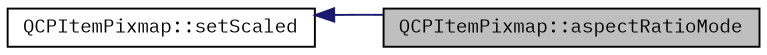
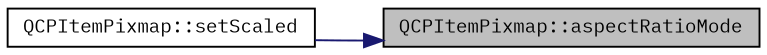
(359, 15) -> (339, 40)
